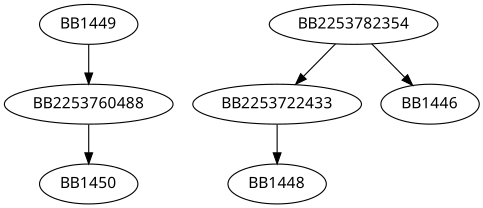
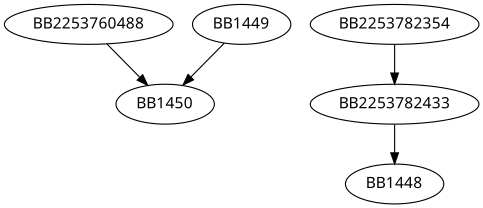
(89, 59) -> (208, 60)
(277, 104) -> (395, 104)
(430, 104) -> none
